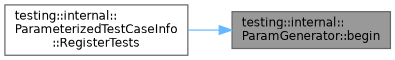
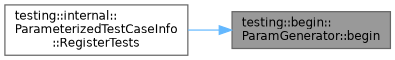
(311, 30) -> (311, 30)
